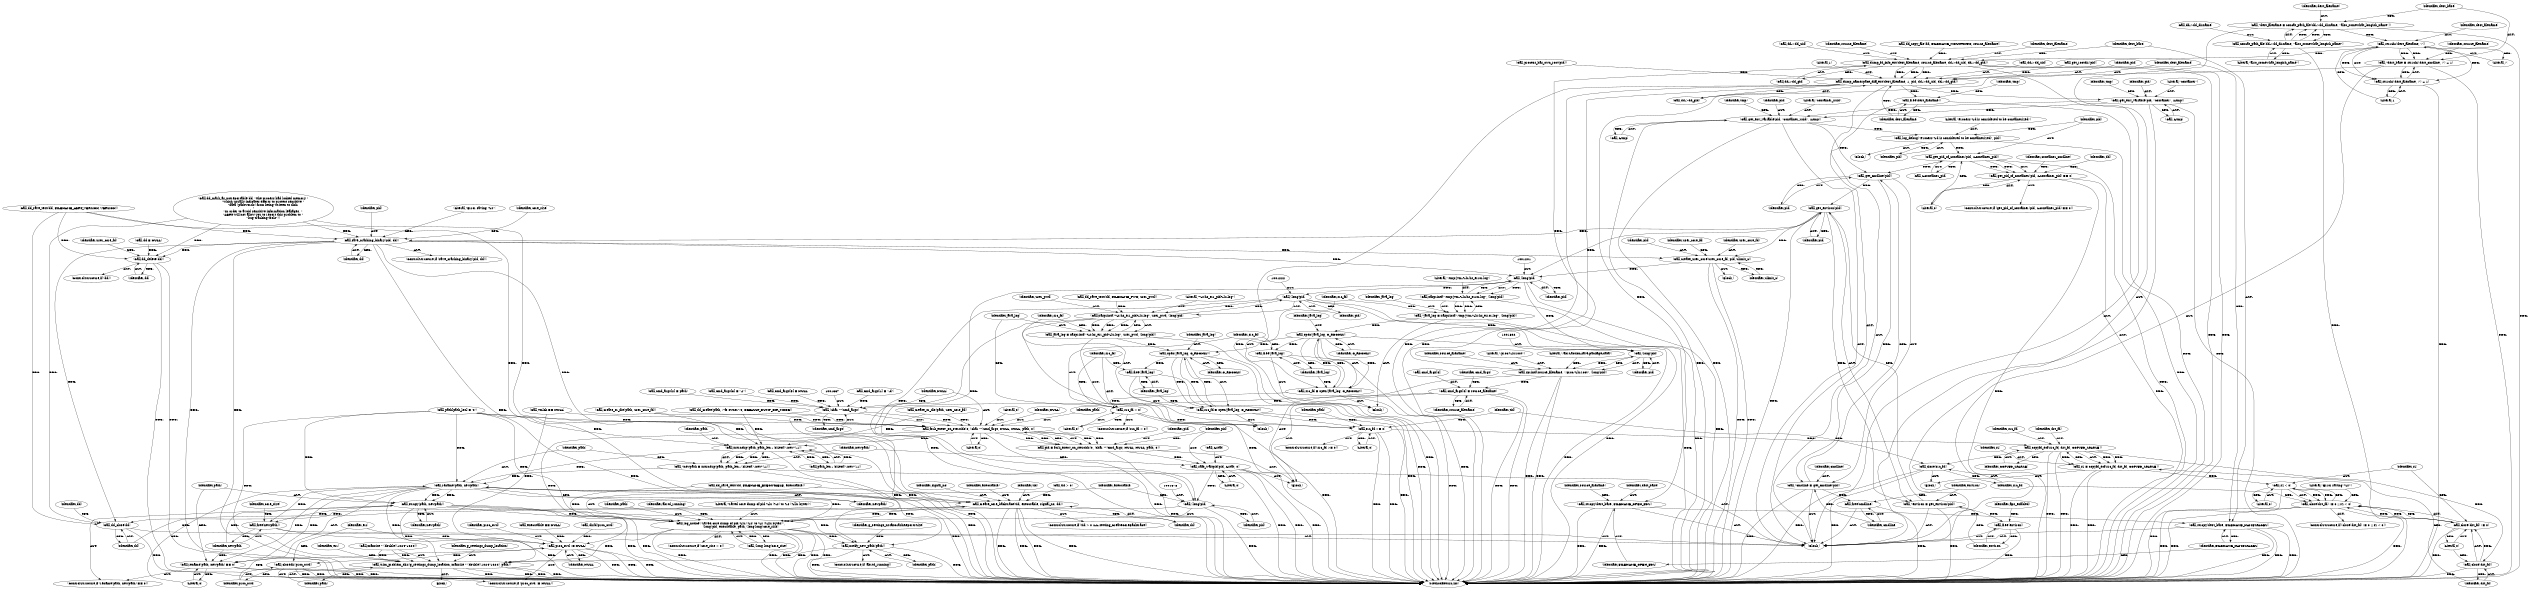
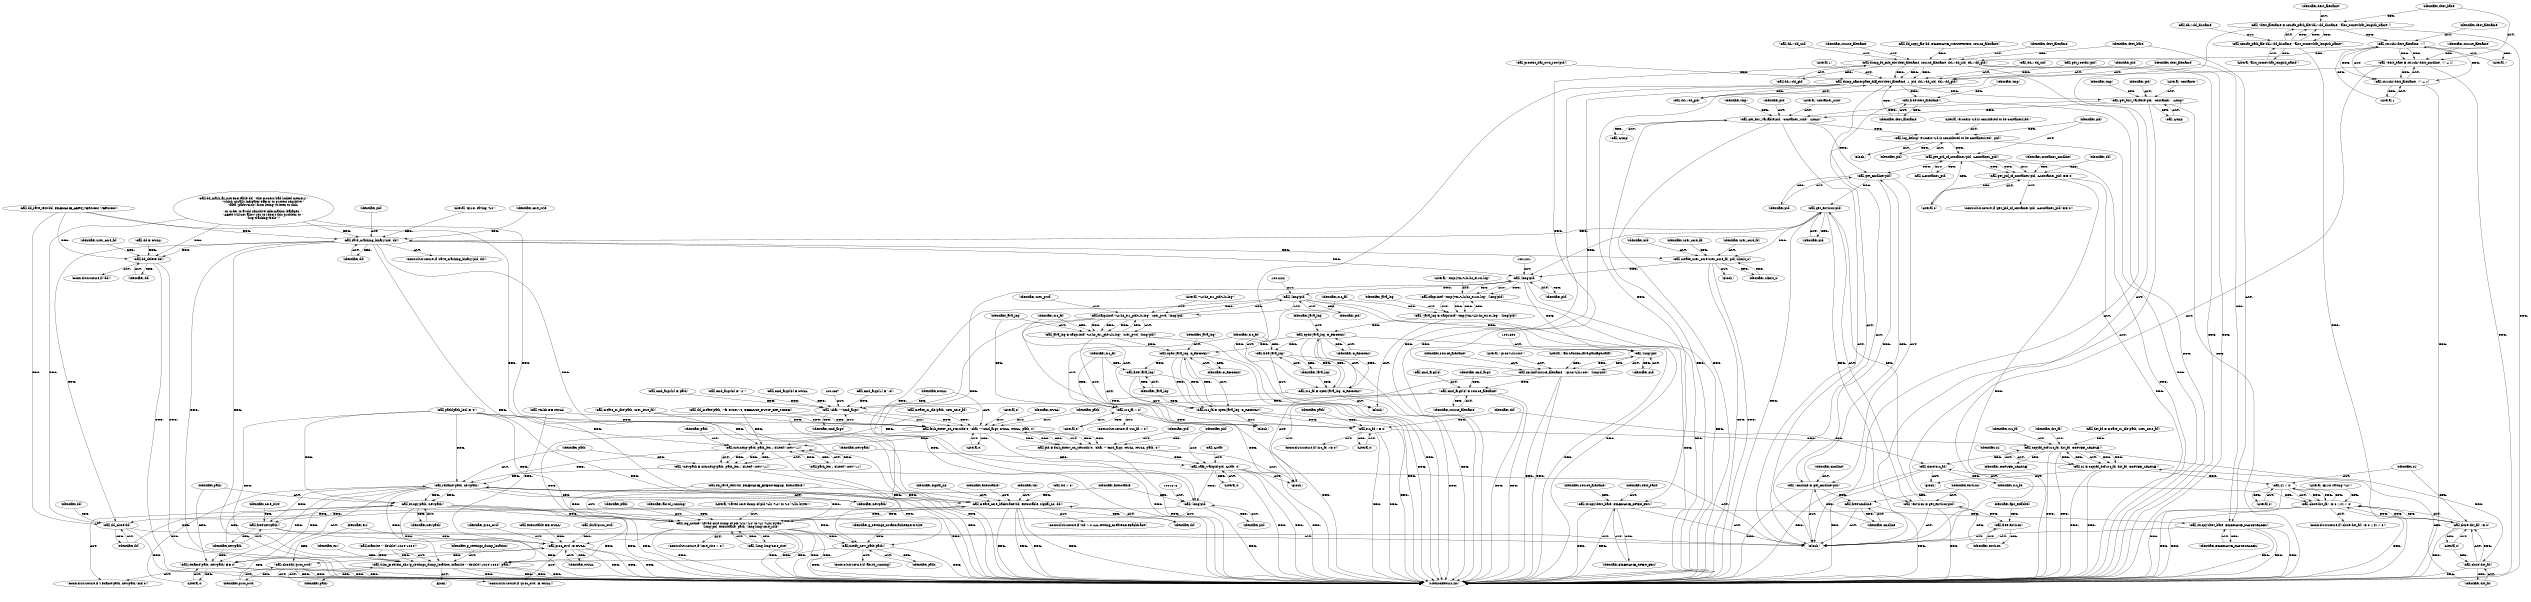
(1117, 297) -> none
none -> (2123, 429)
(1935, 560) -> (1624, 533)
(1756, 581) -> none
